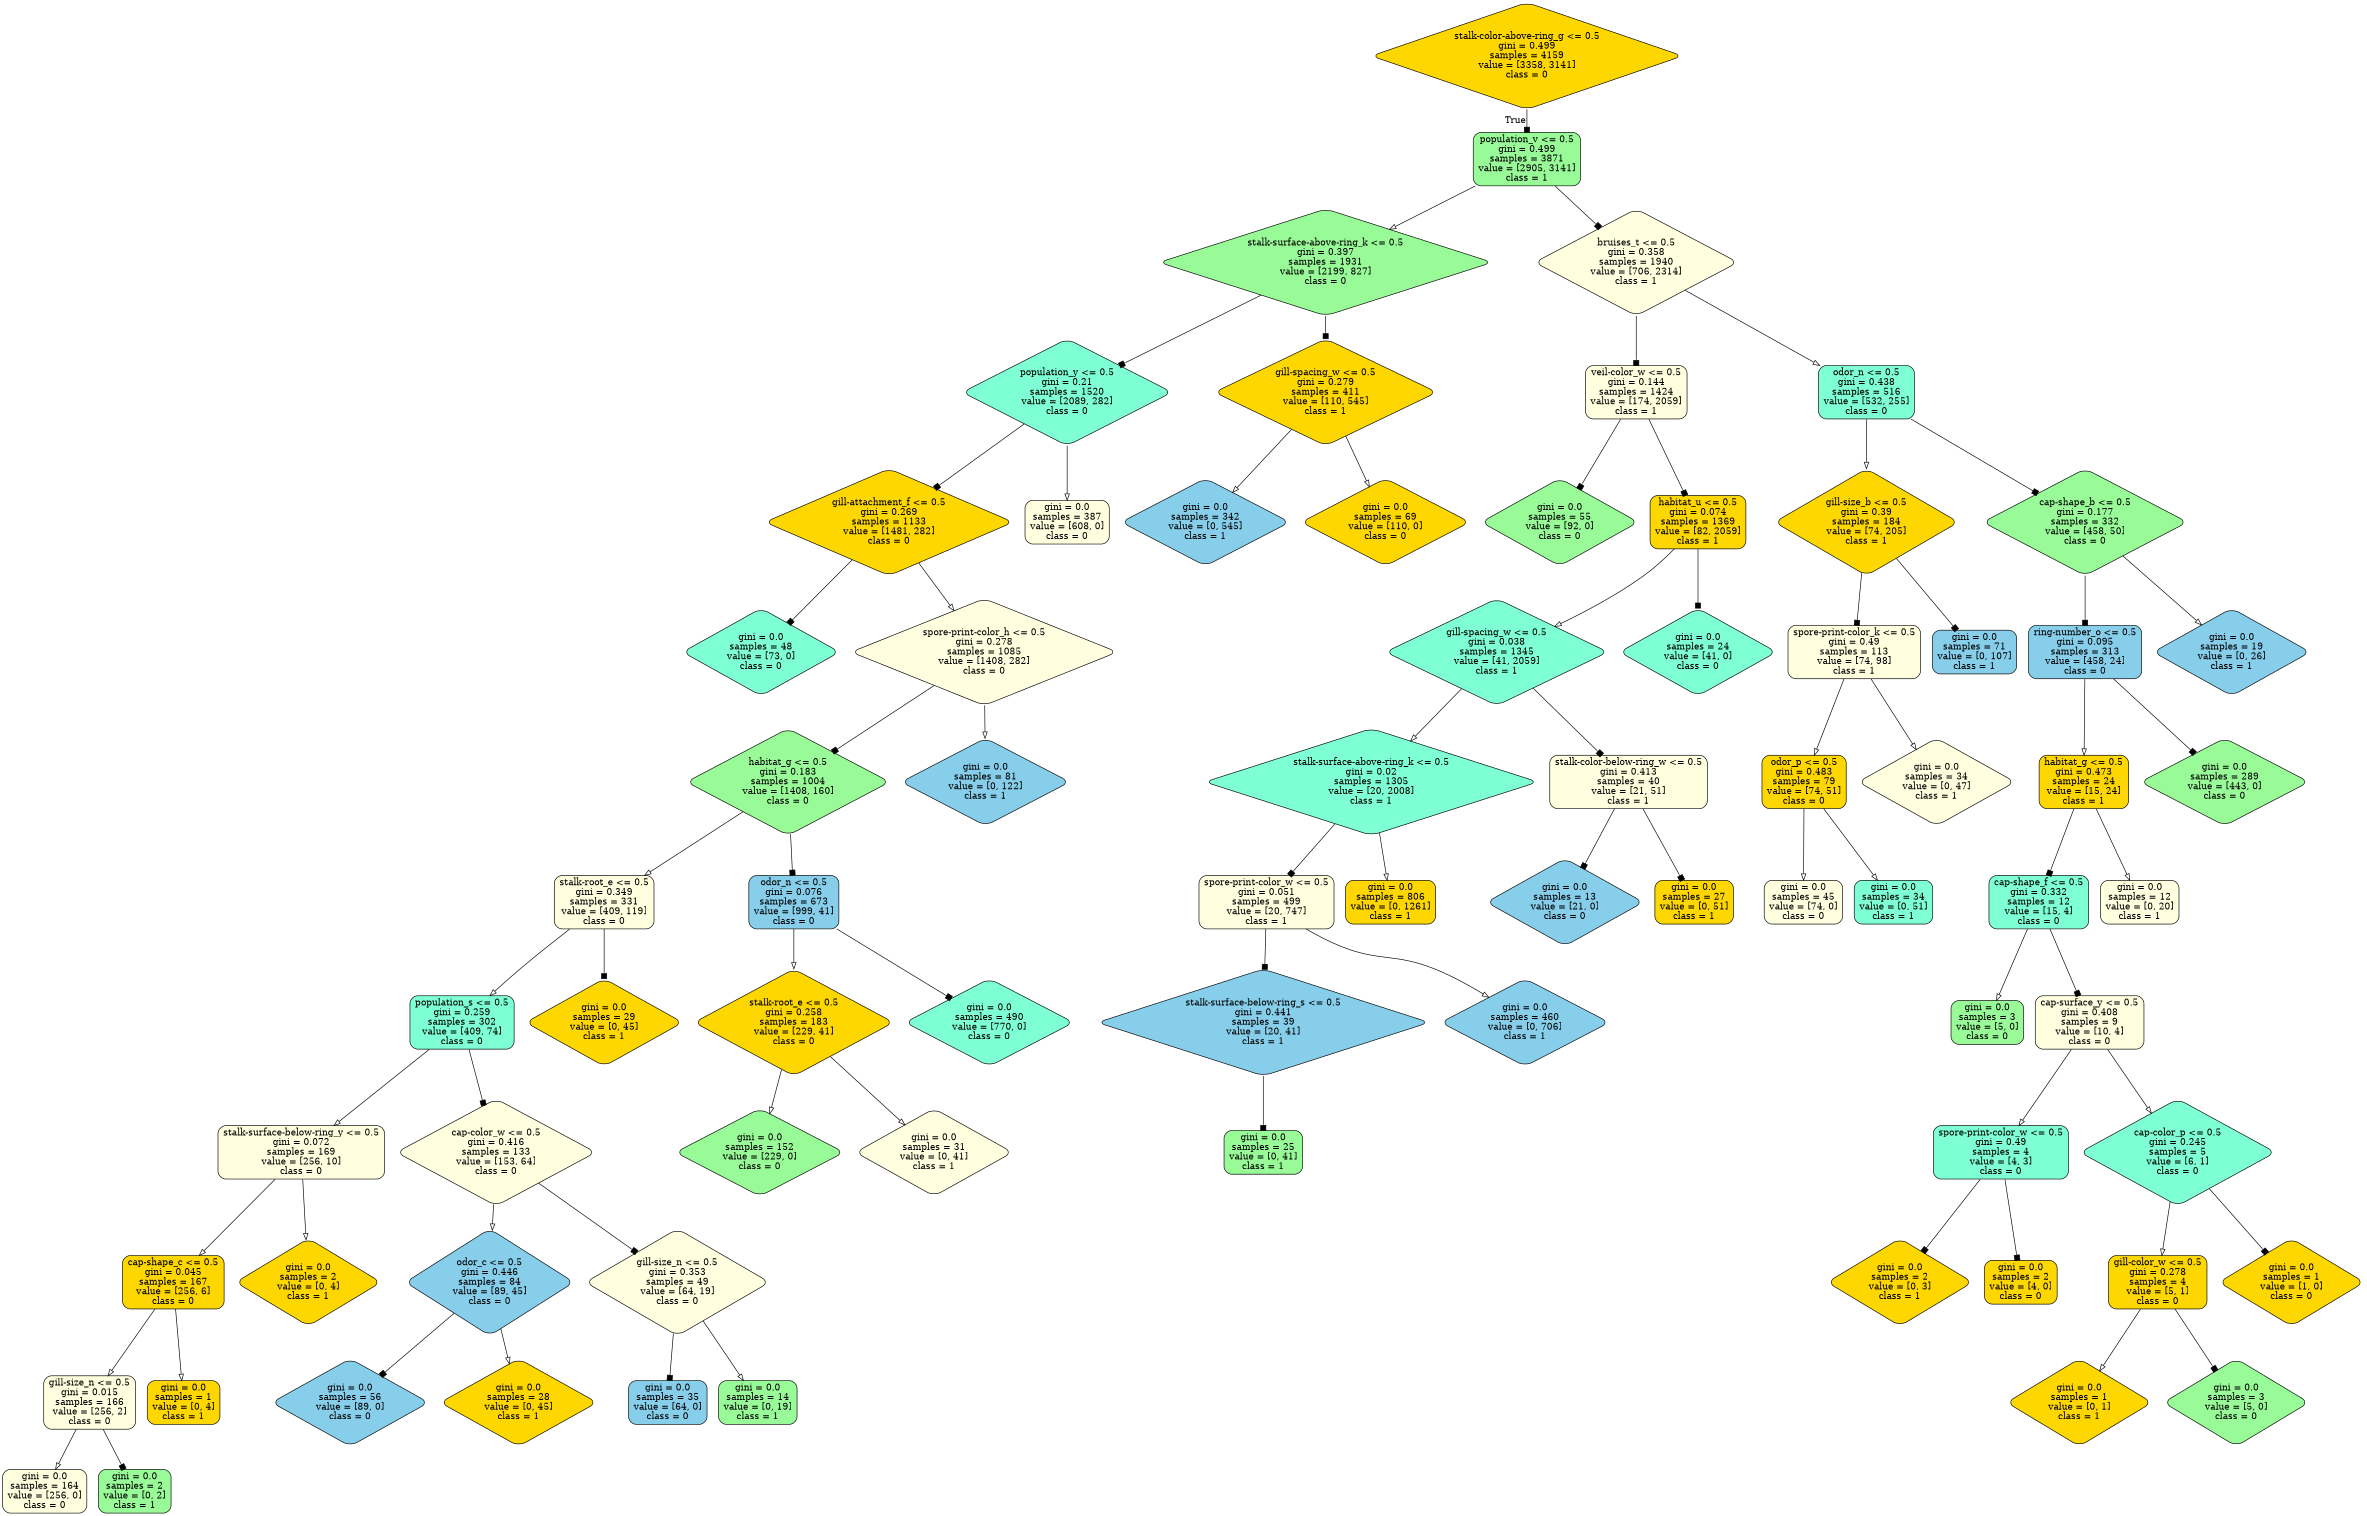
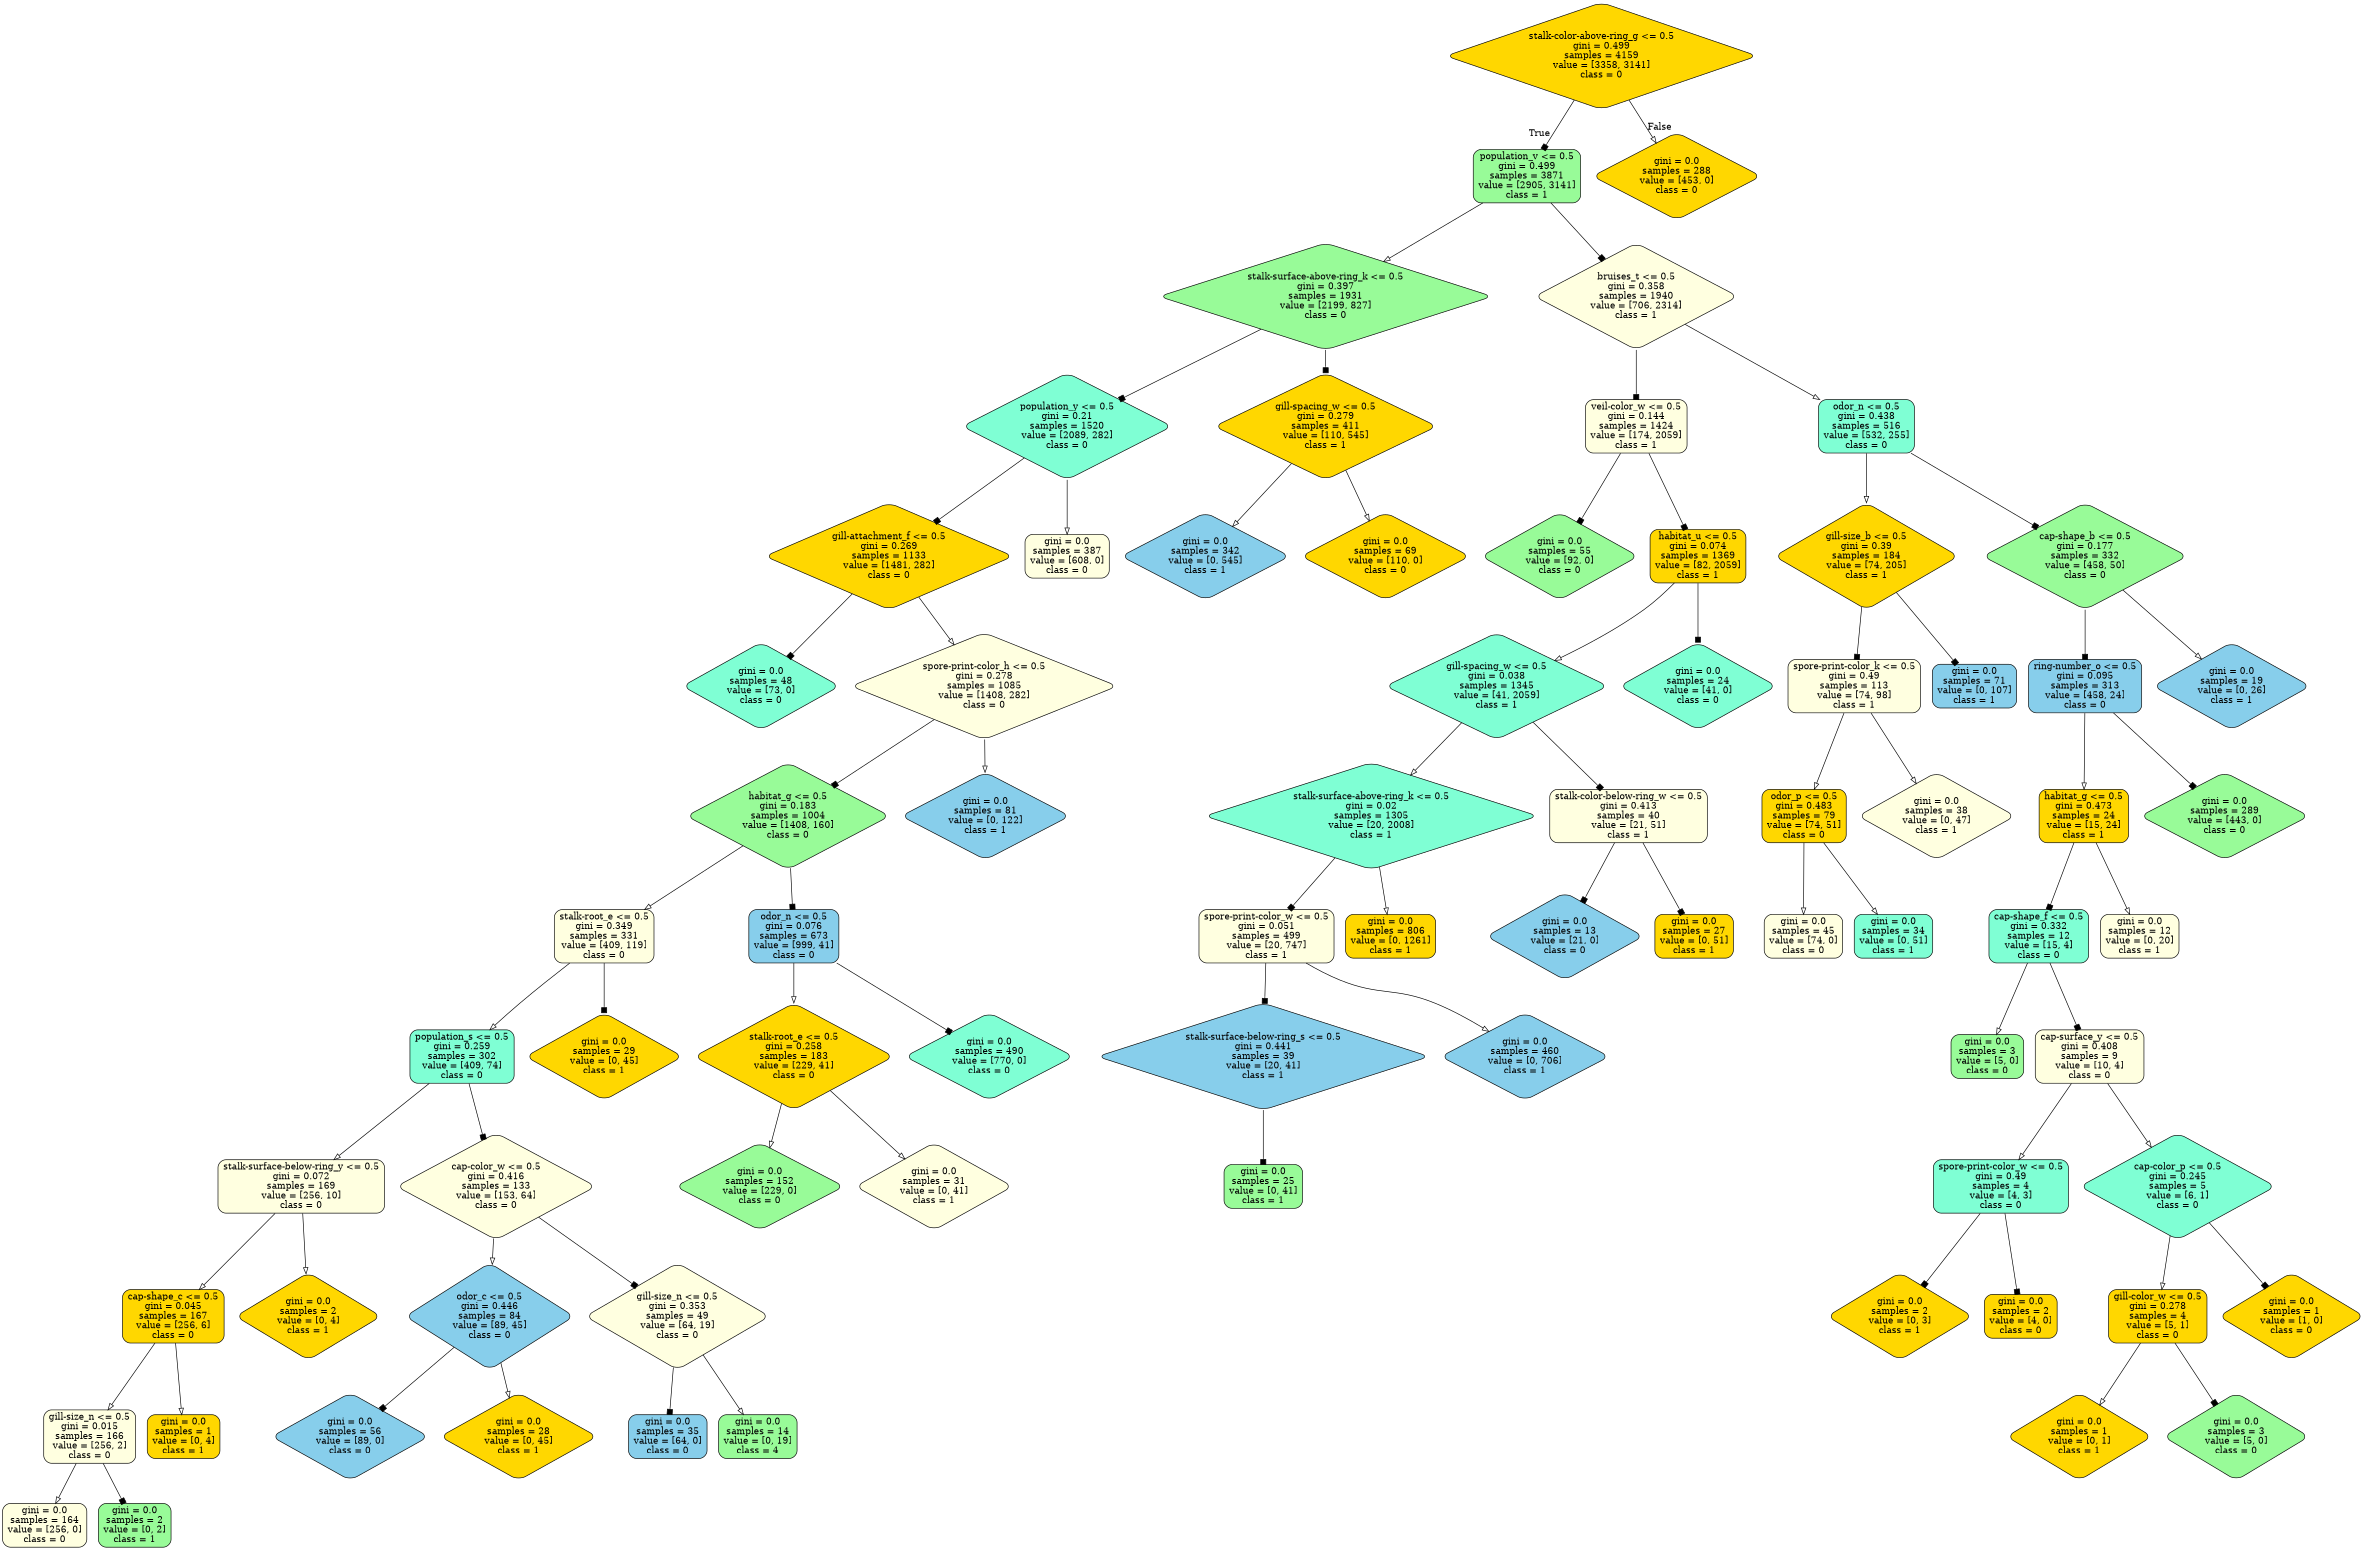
none -> (1677, 176)
(1937, 782) -> (1937, 816)
(758, 1403) -> (758, 1437)
